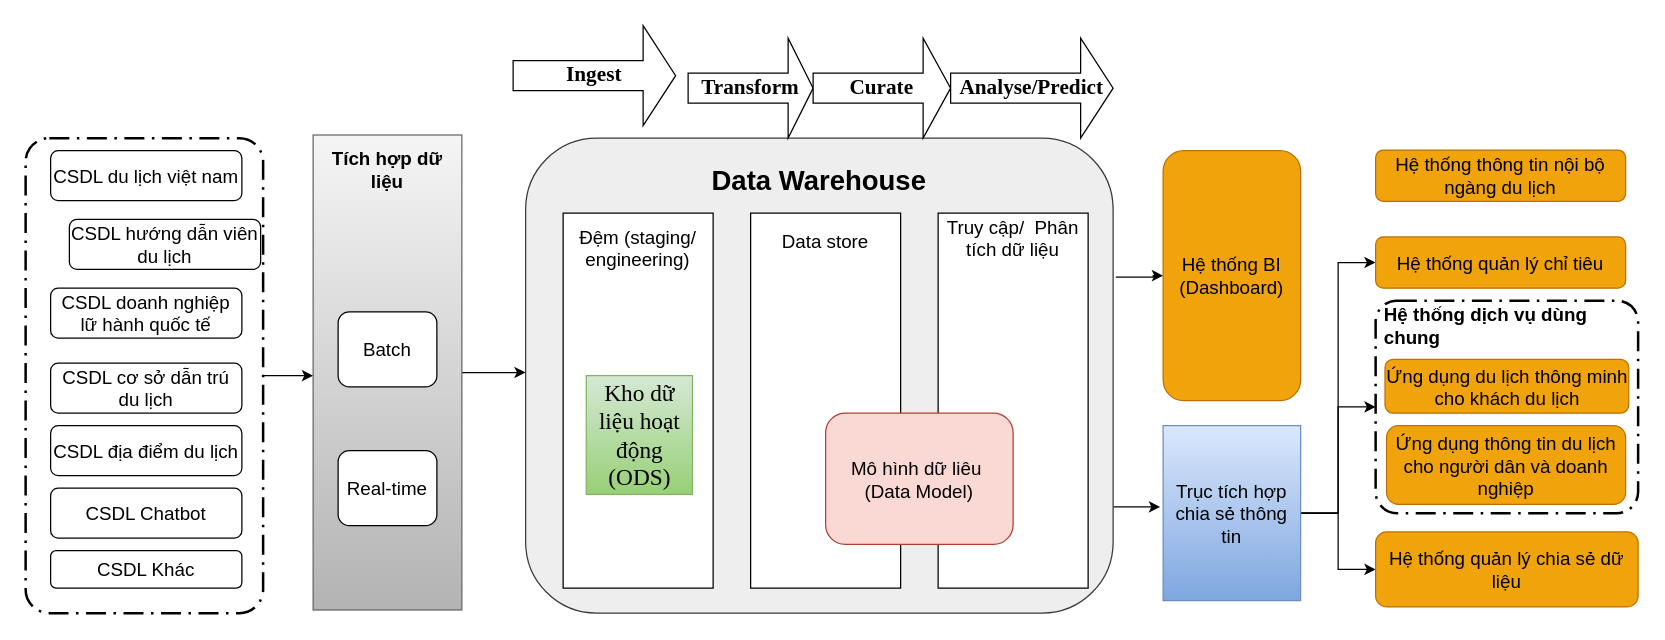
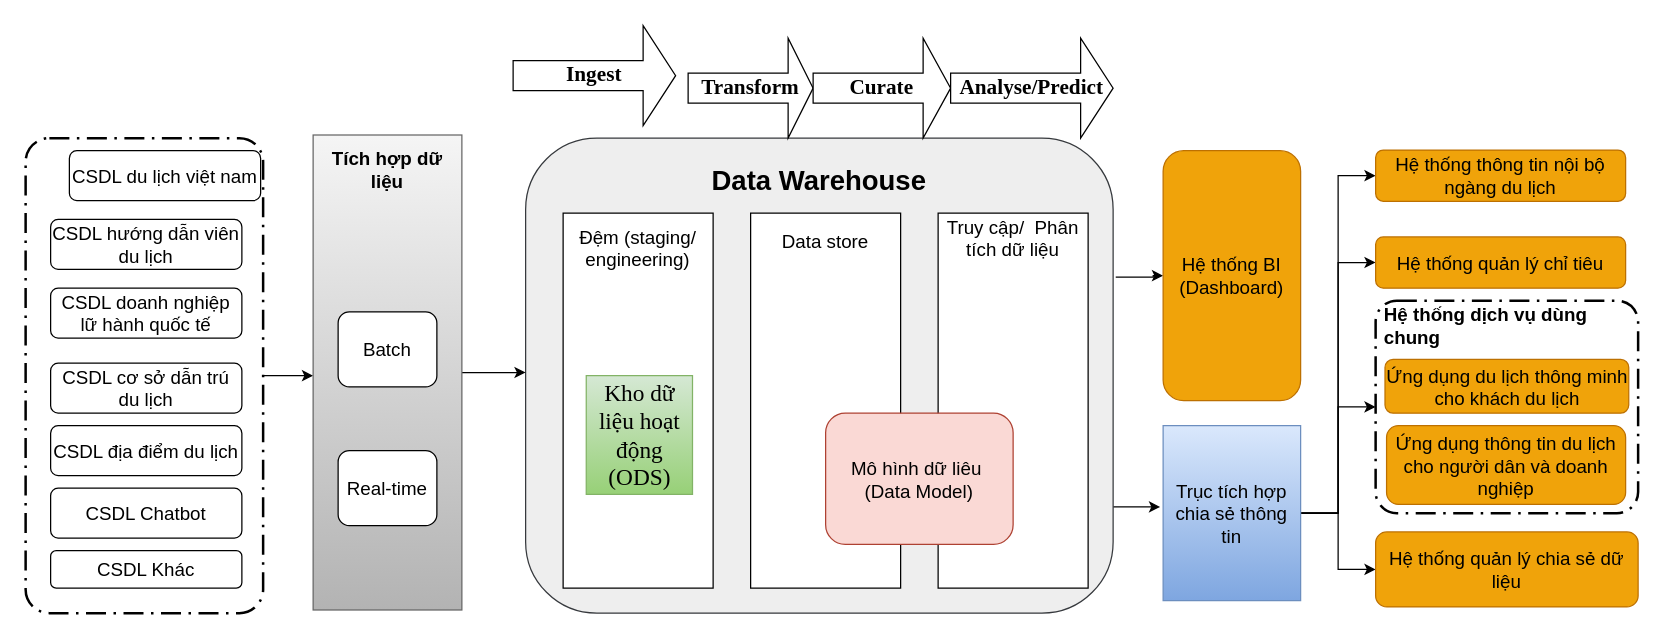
(146, 176) -> (165, 176)
none -> (1338, 204)
(165, 244) -> (146, 244)
